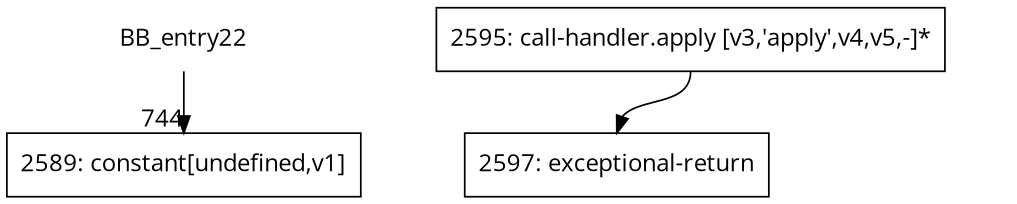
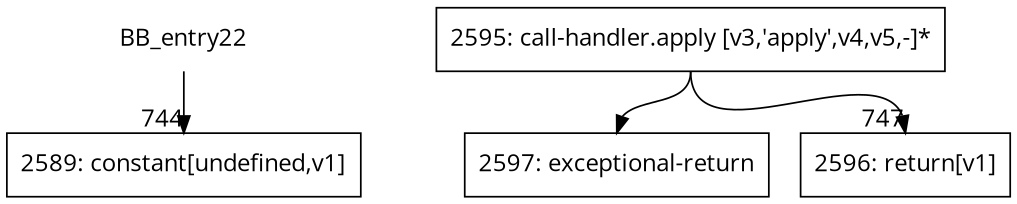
none -> (905, 165)
